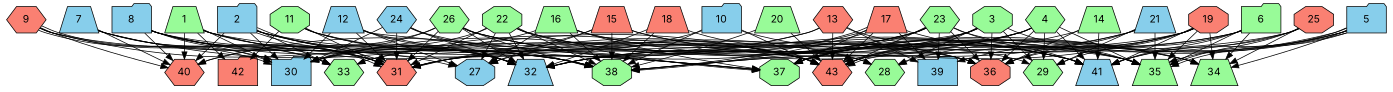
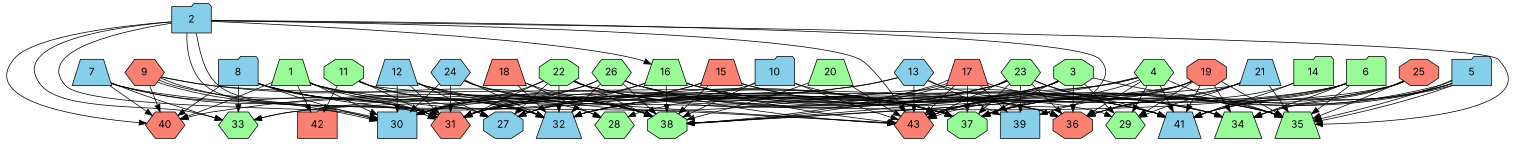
(833, 20) -> (914, 72)
(1099, 20) -> (1314, 72)
(321, 46) -> none
(1126, 46) -> none
(383, 47) -> (429, 34)
(817, 53) -> none
